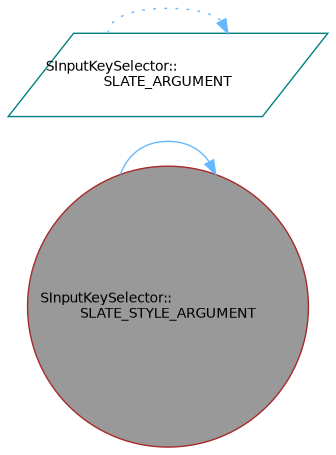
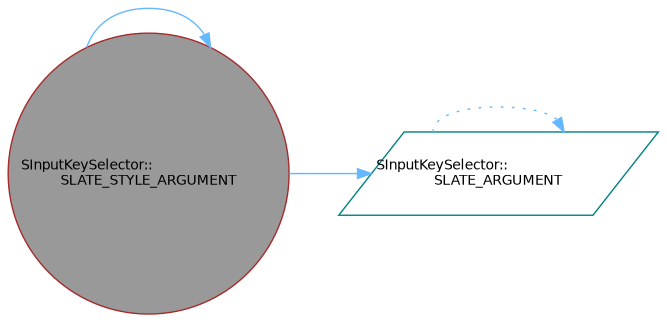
none -> (323, 174)
